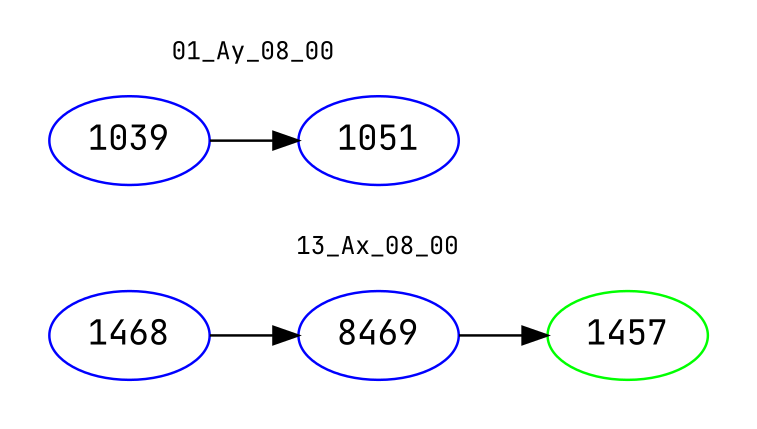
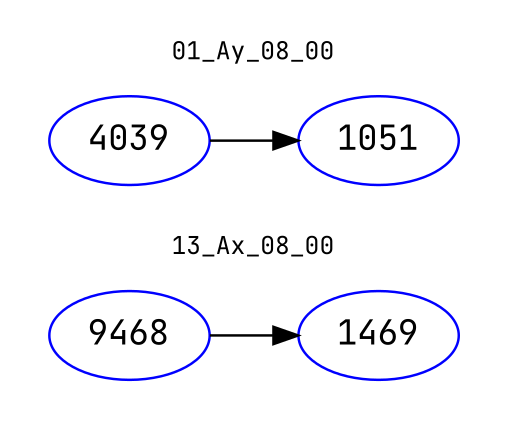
(129, 141) -> (129, 141)
(129, 335) -> (129, 335)
(379, 335) -> (379, 335)
(628, 335) -> none
